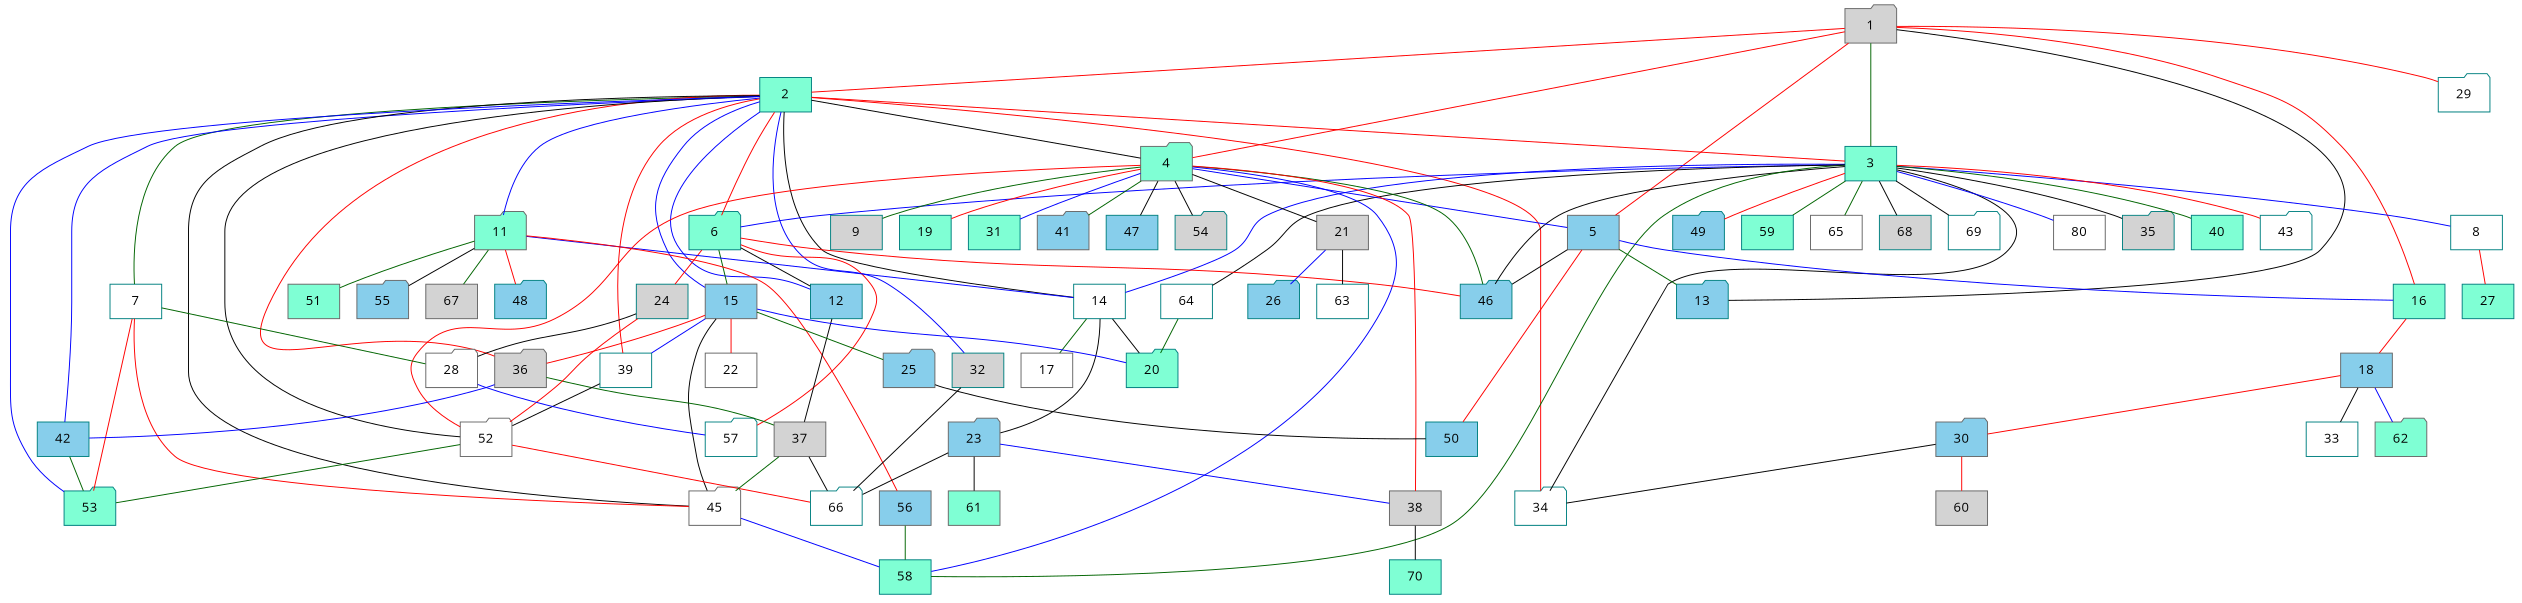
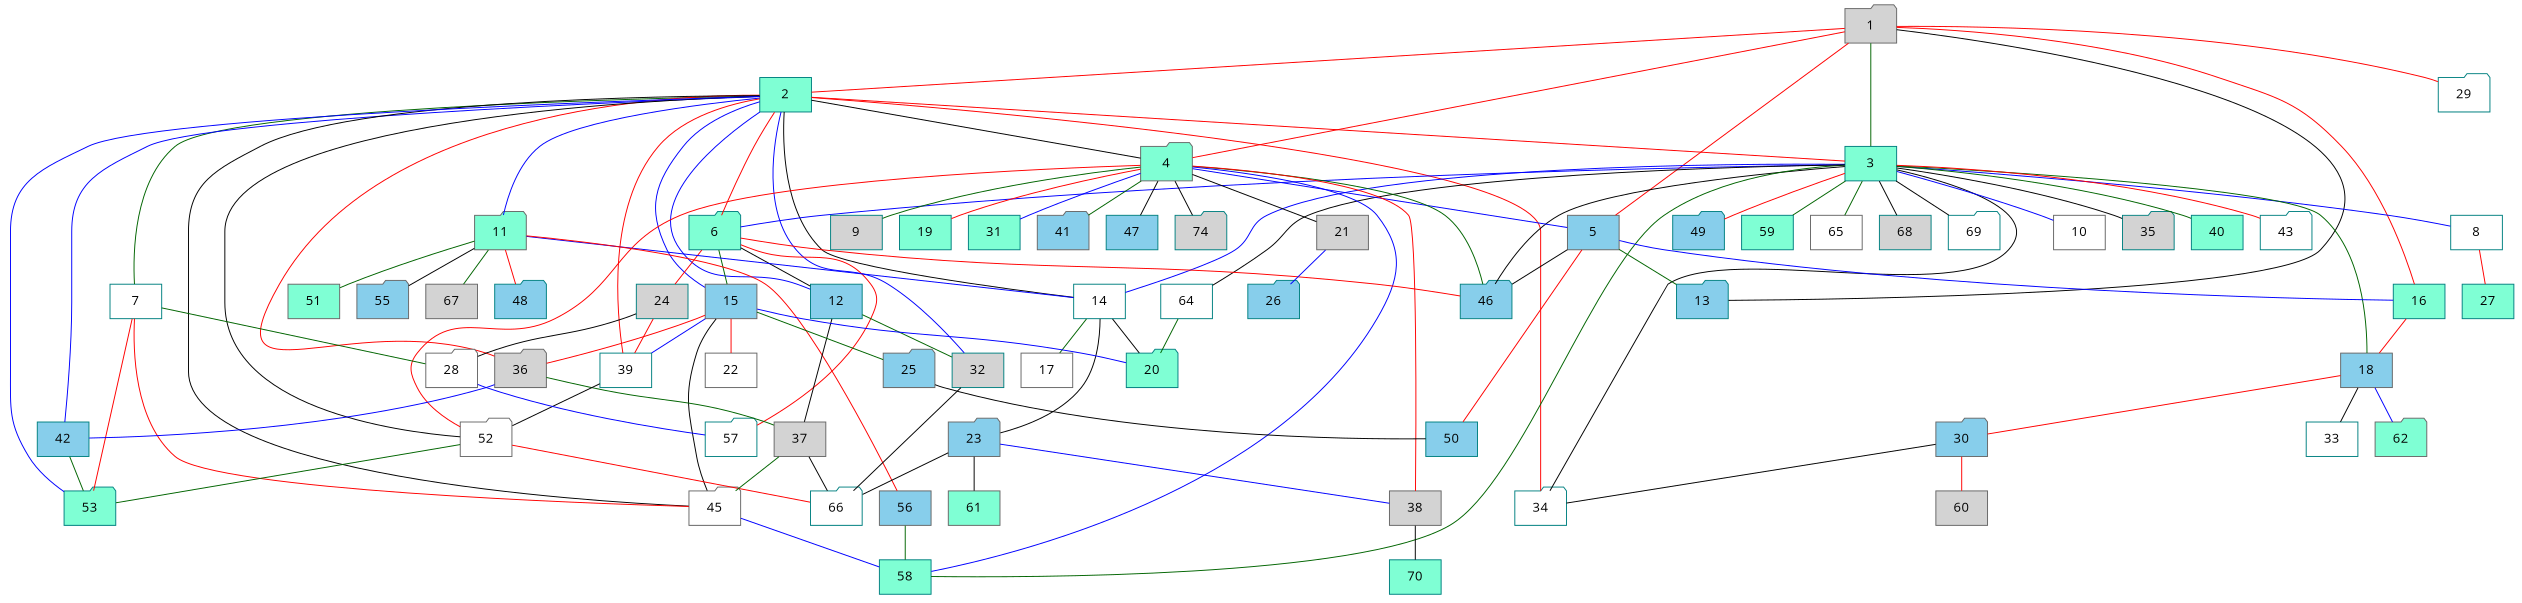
none -> (2312, 212)
(1201, 233) -> (1201, 233)
(2079, 233) -> (2079, 233)
(1343, 301) -> none
none -> (916, 340)
(573, 370) -> (648, 329)
